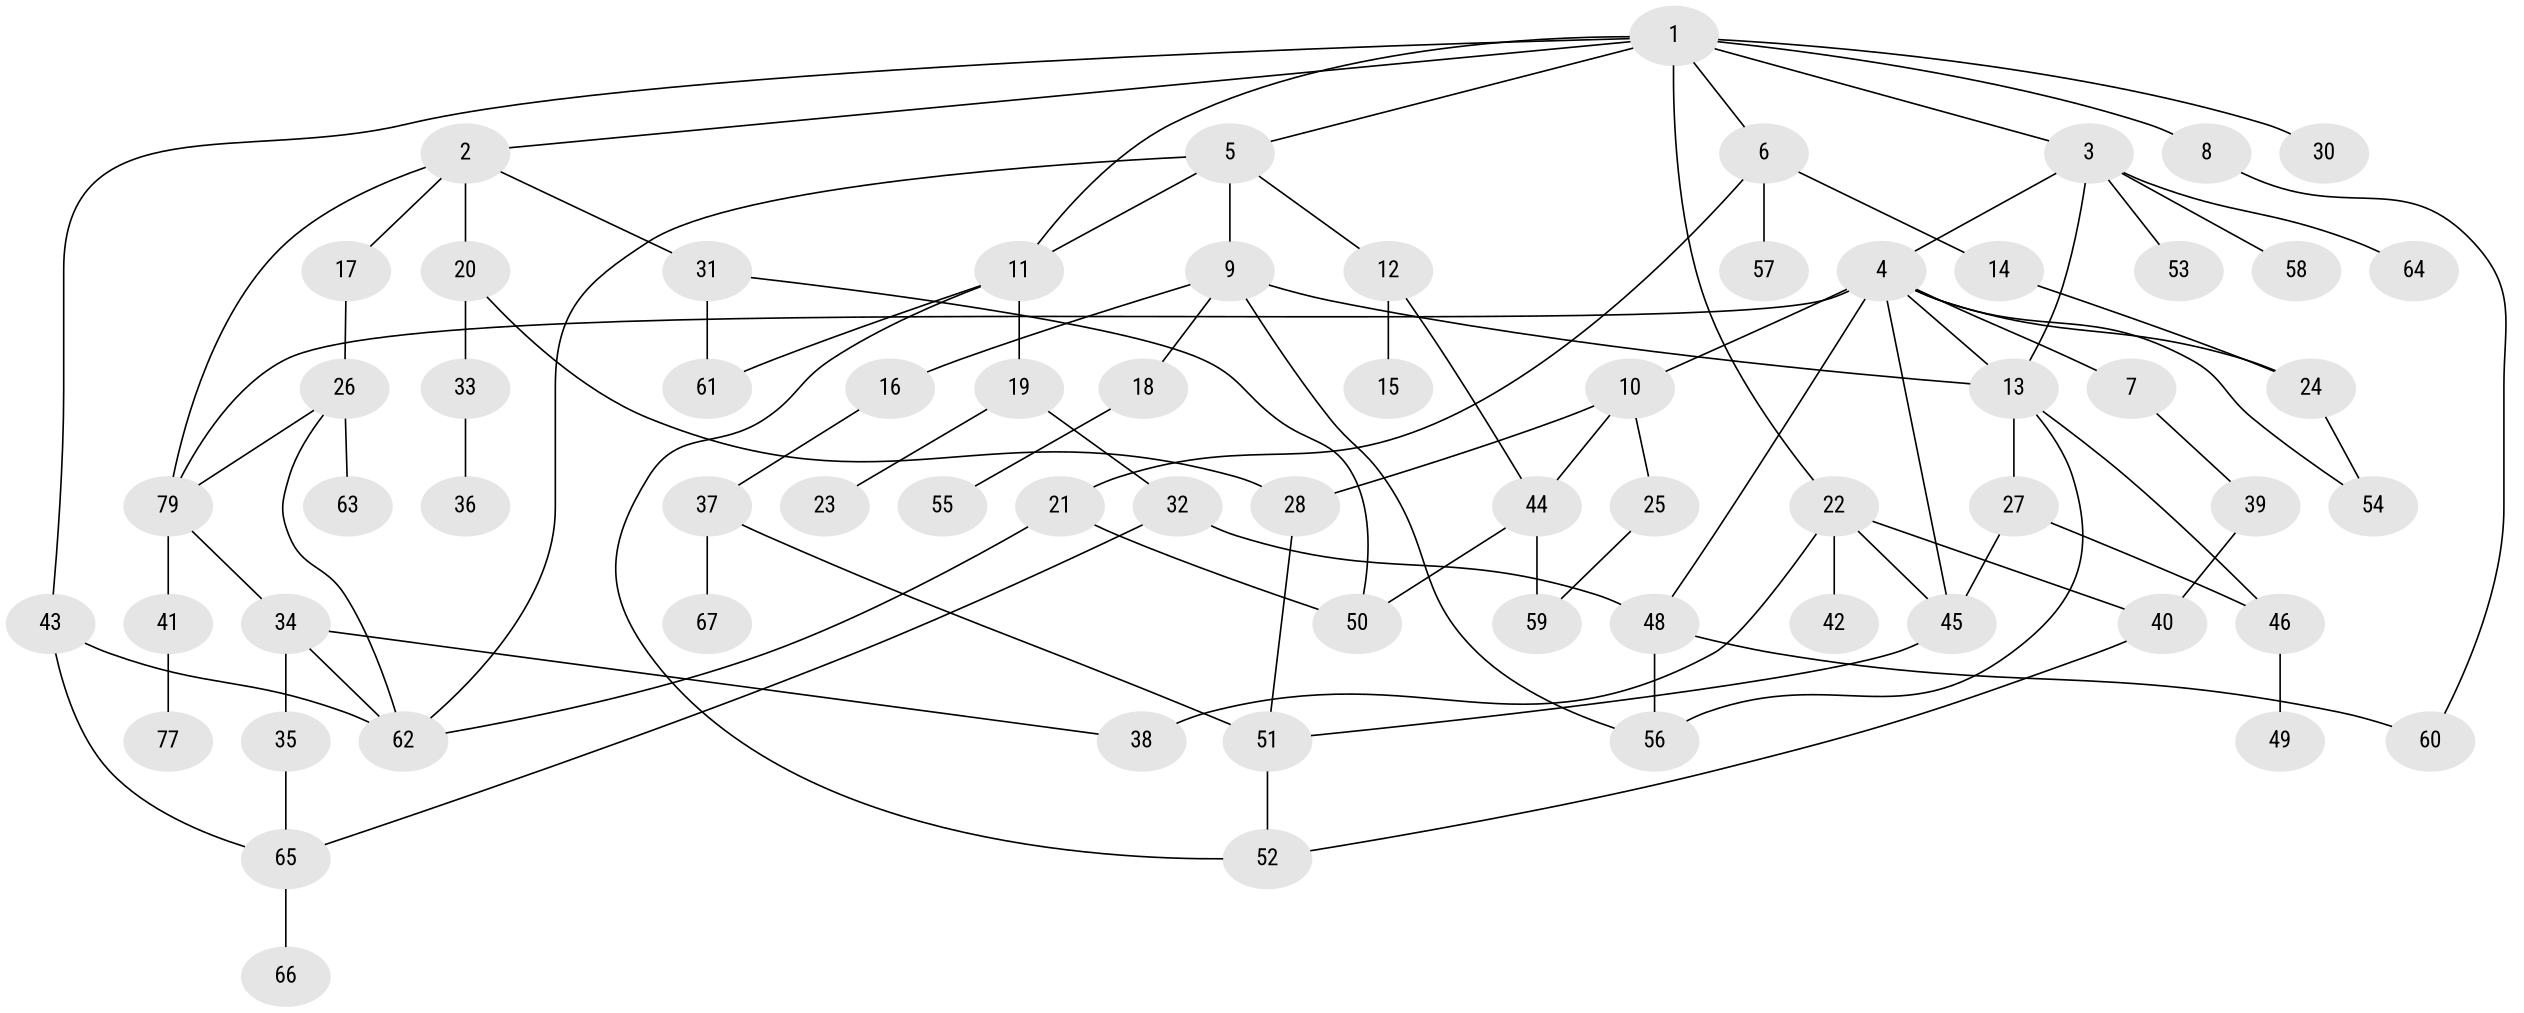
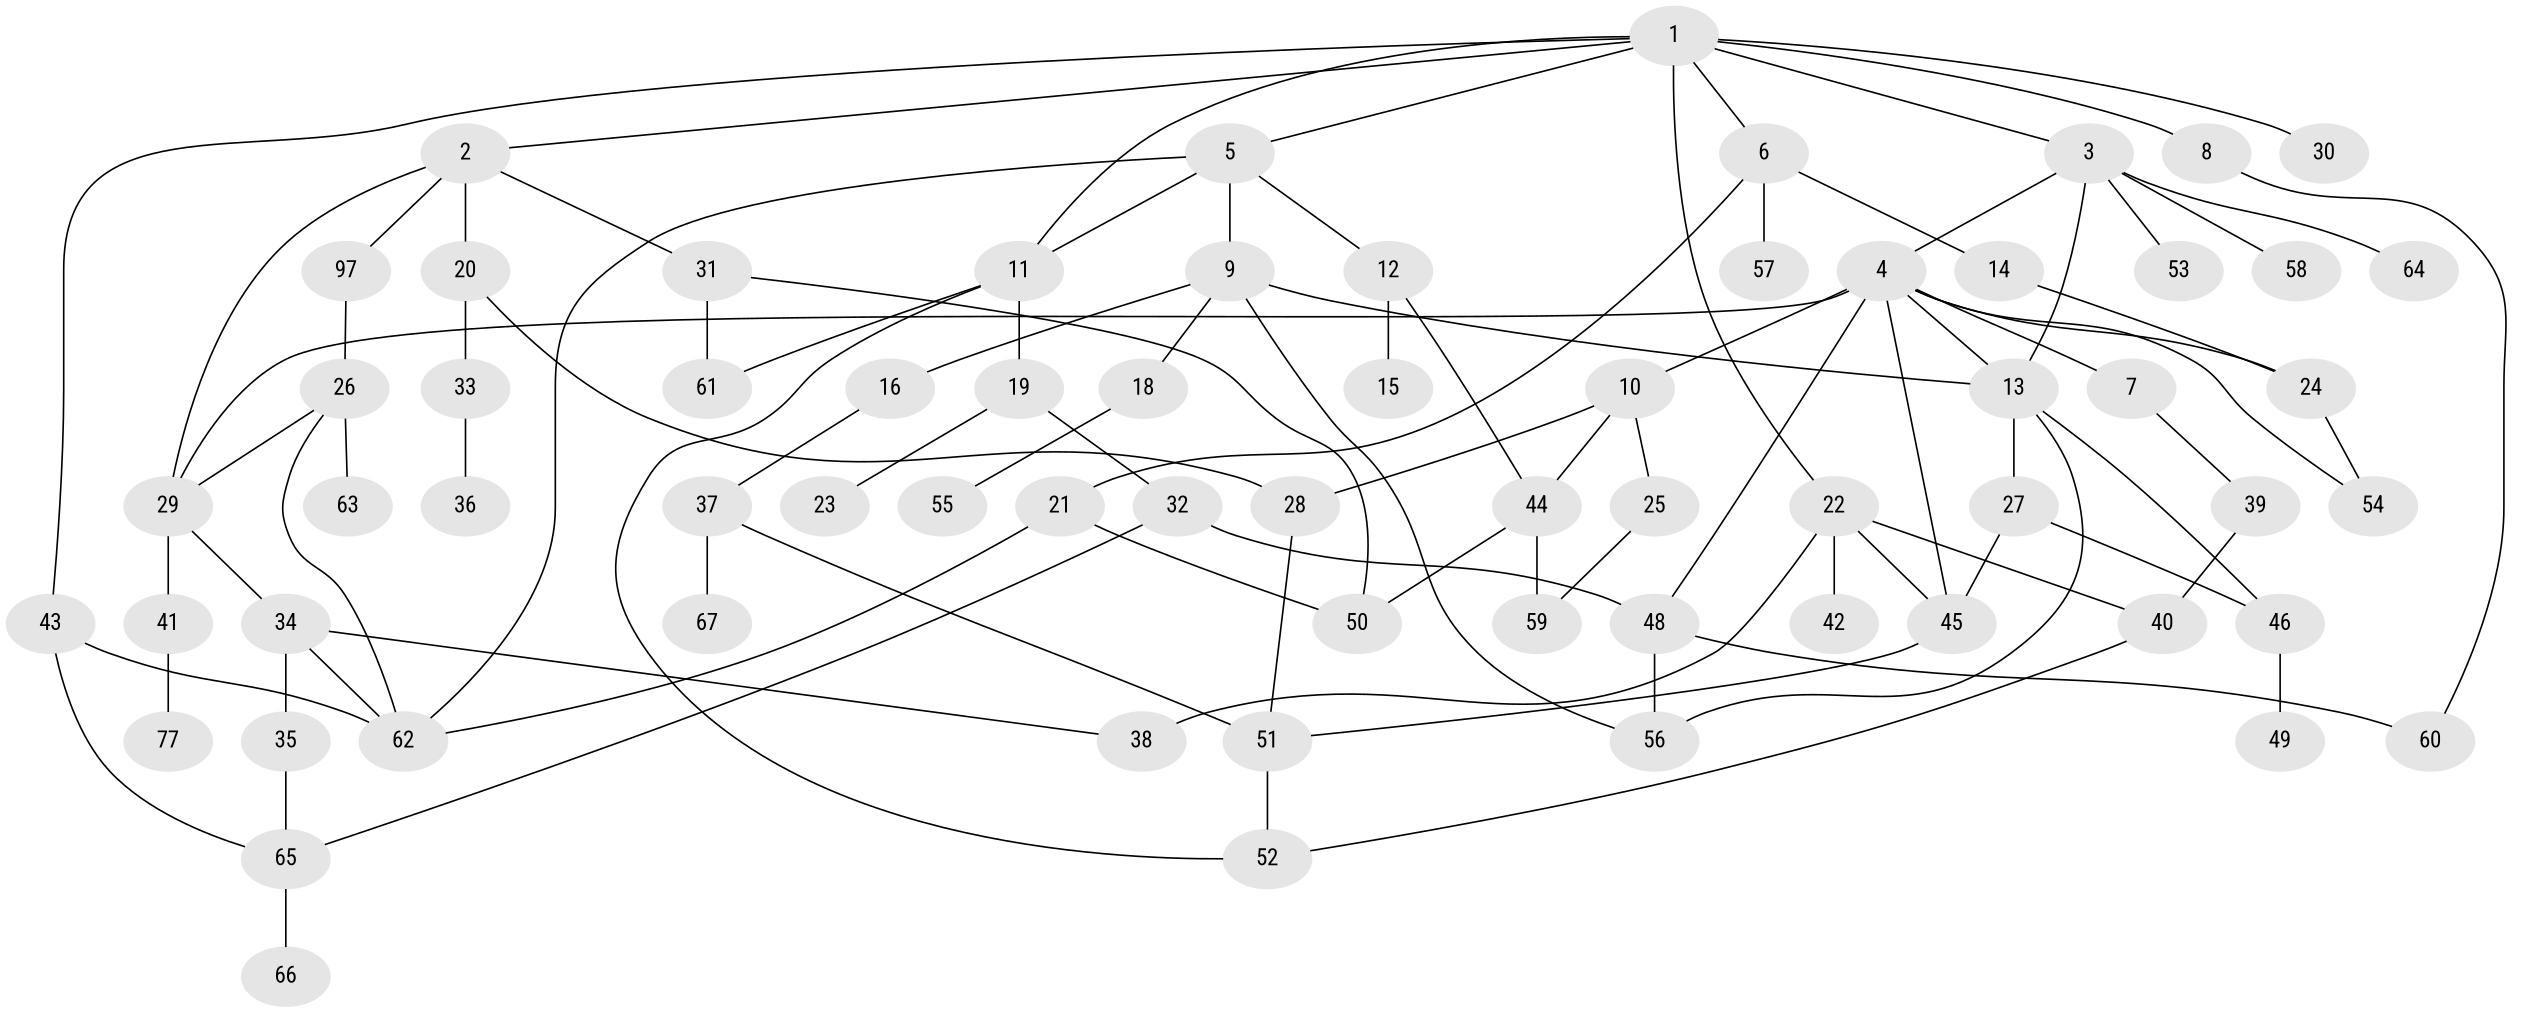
(346, 271) -> (346, 271)
(168, 506) -> (168, 506)
